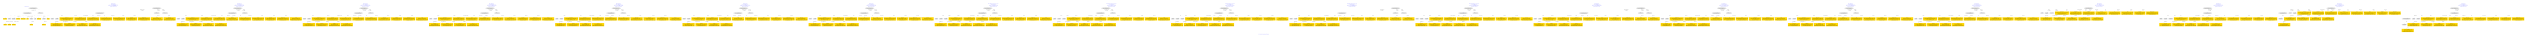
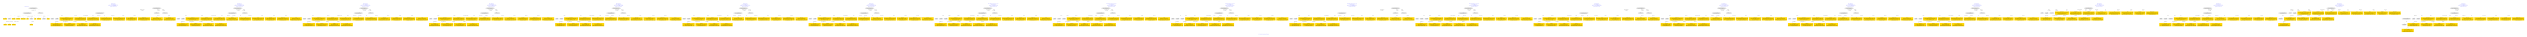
(14, 19) -> (14, 19)
(35, 19) -> (35, 19)
(44, 25) -> none
